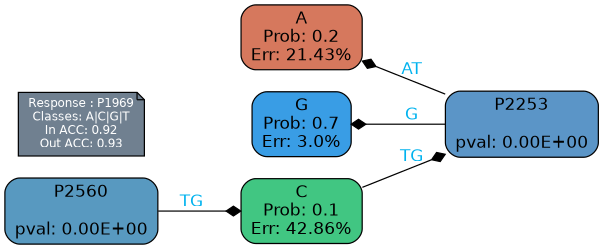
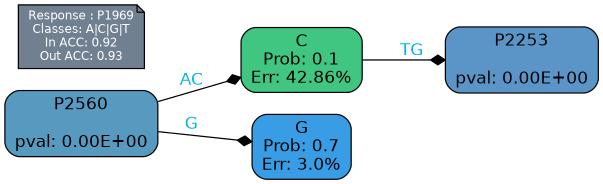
(302, 37) -> none
(406, 124) -> (198, 136)
(191, 202) -> (191, 80)
